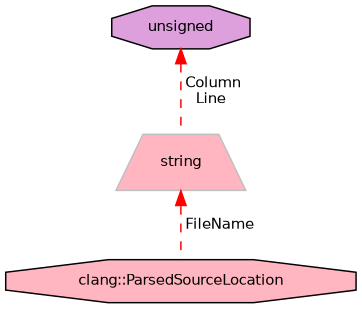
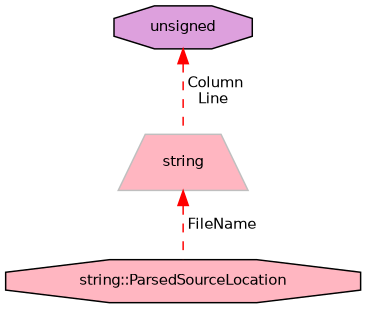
(181, 281) -> (183, 281)
